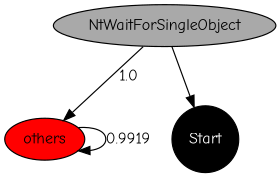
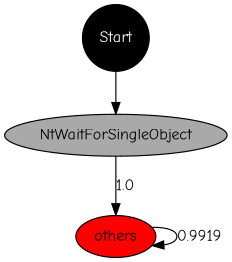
(181, 71) -> (116, 87)
